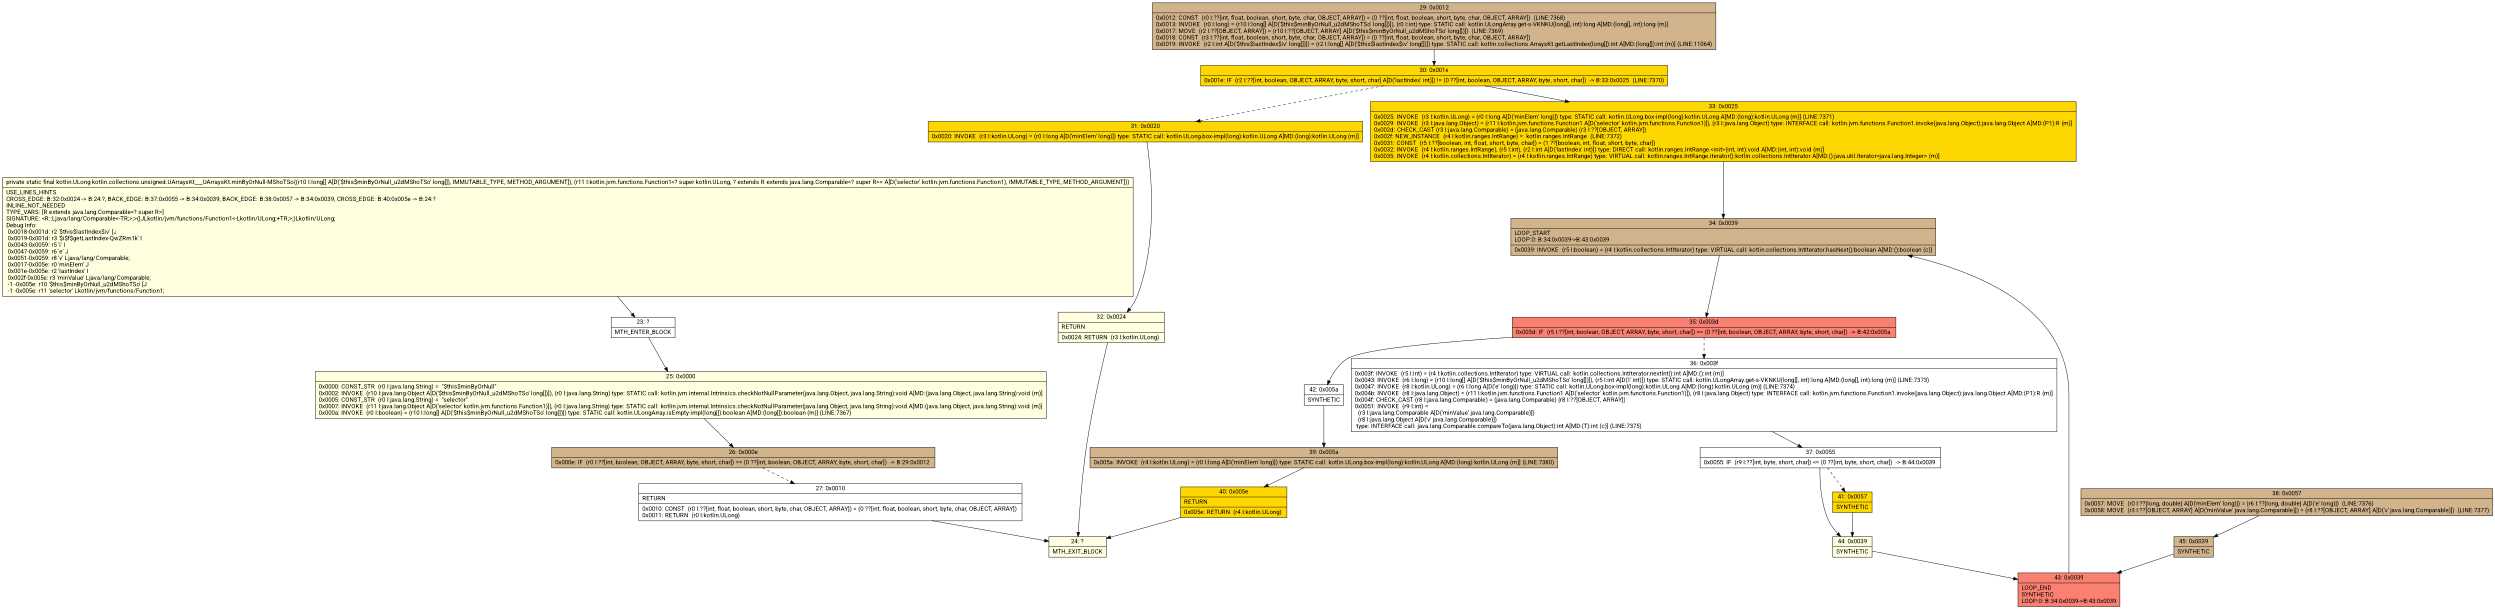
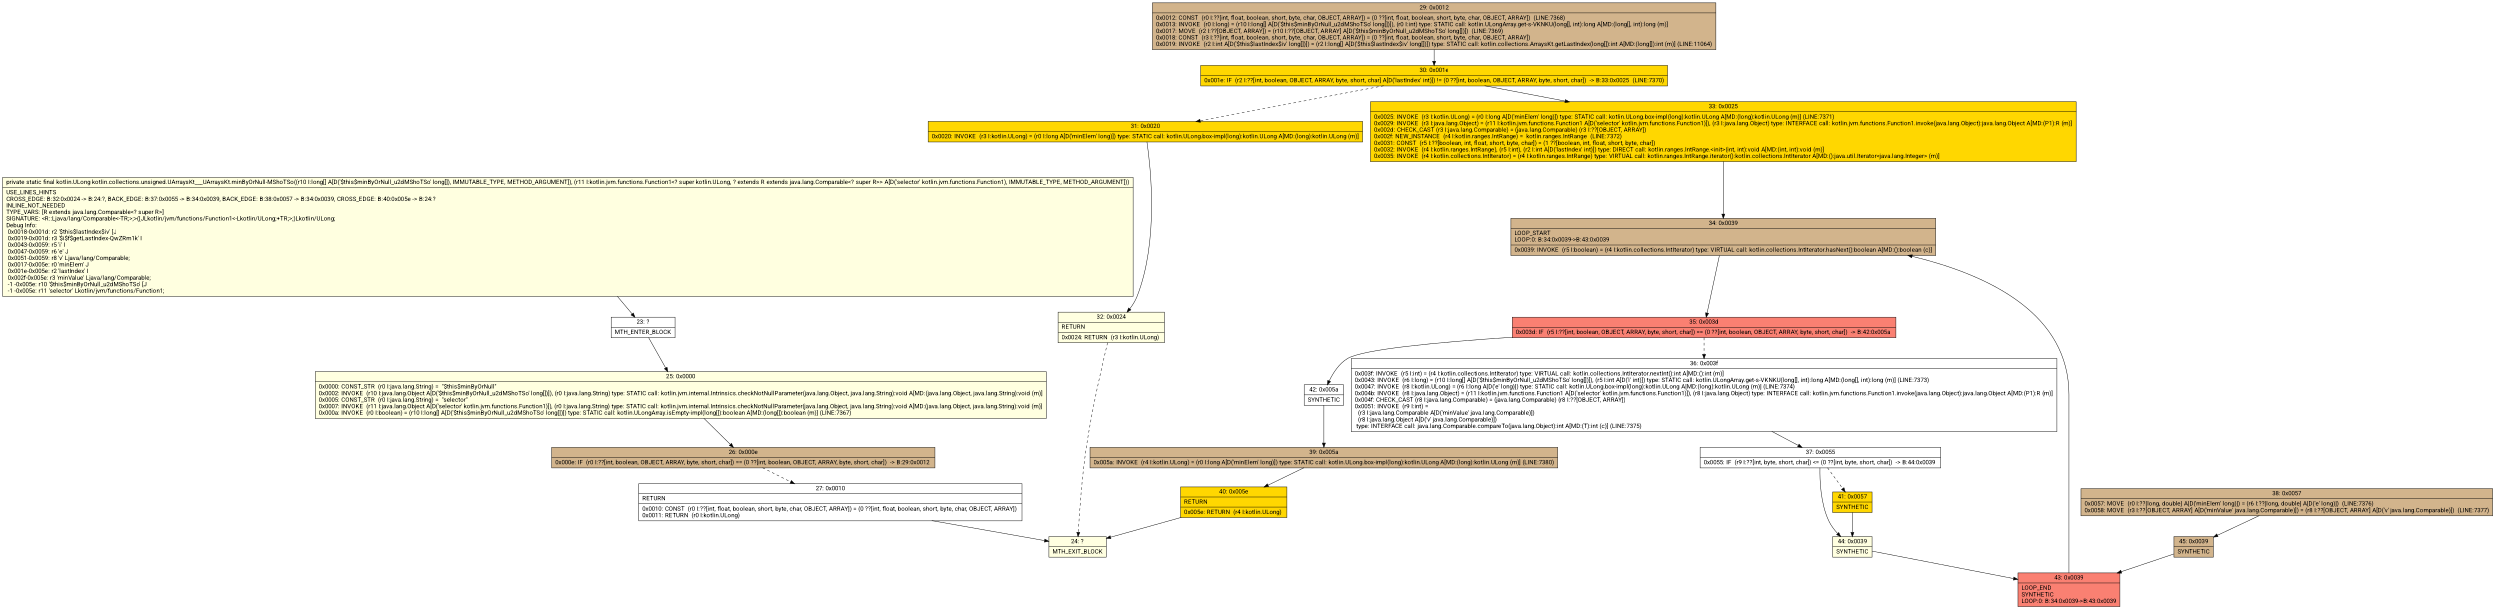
(1088, 437) -> (1088, 437)
